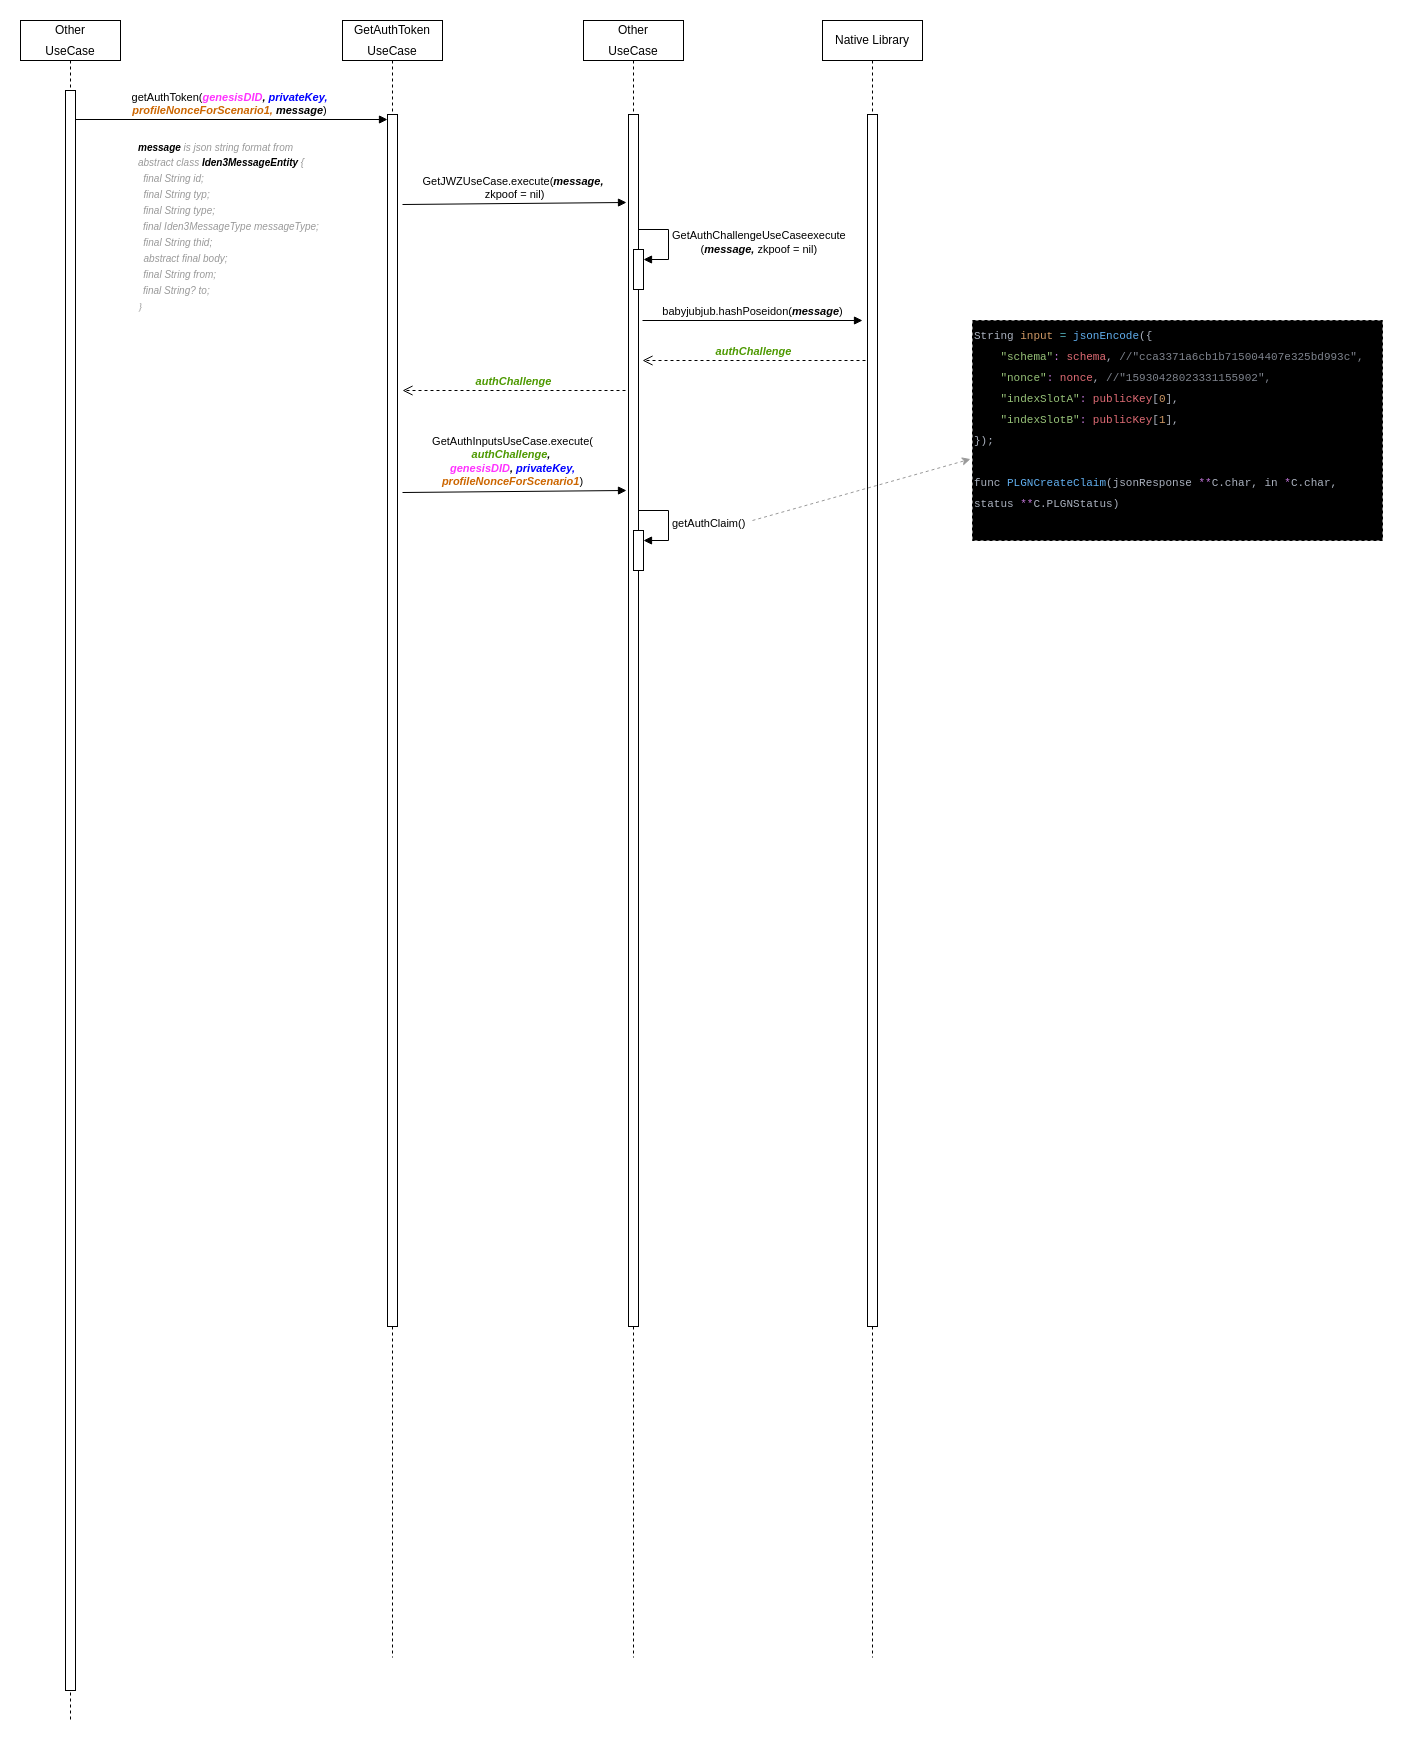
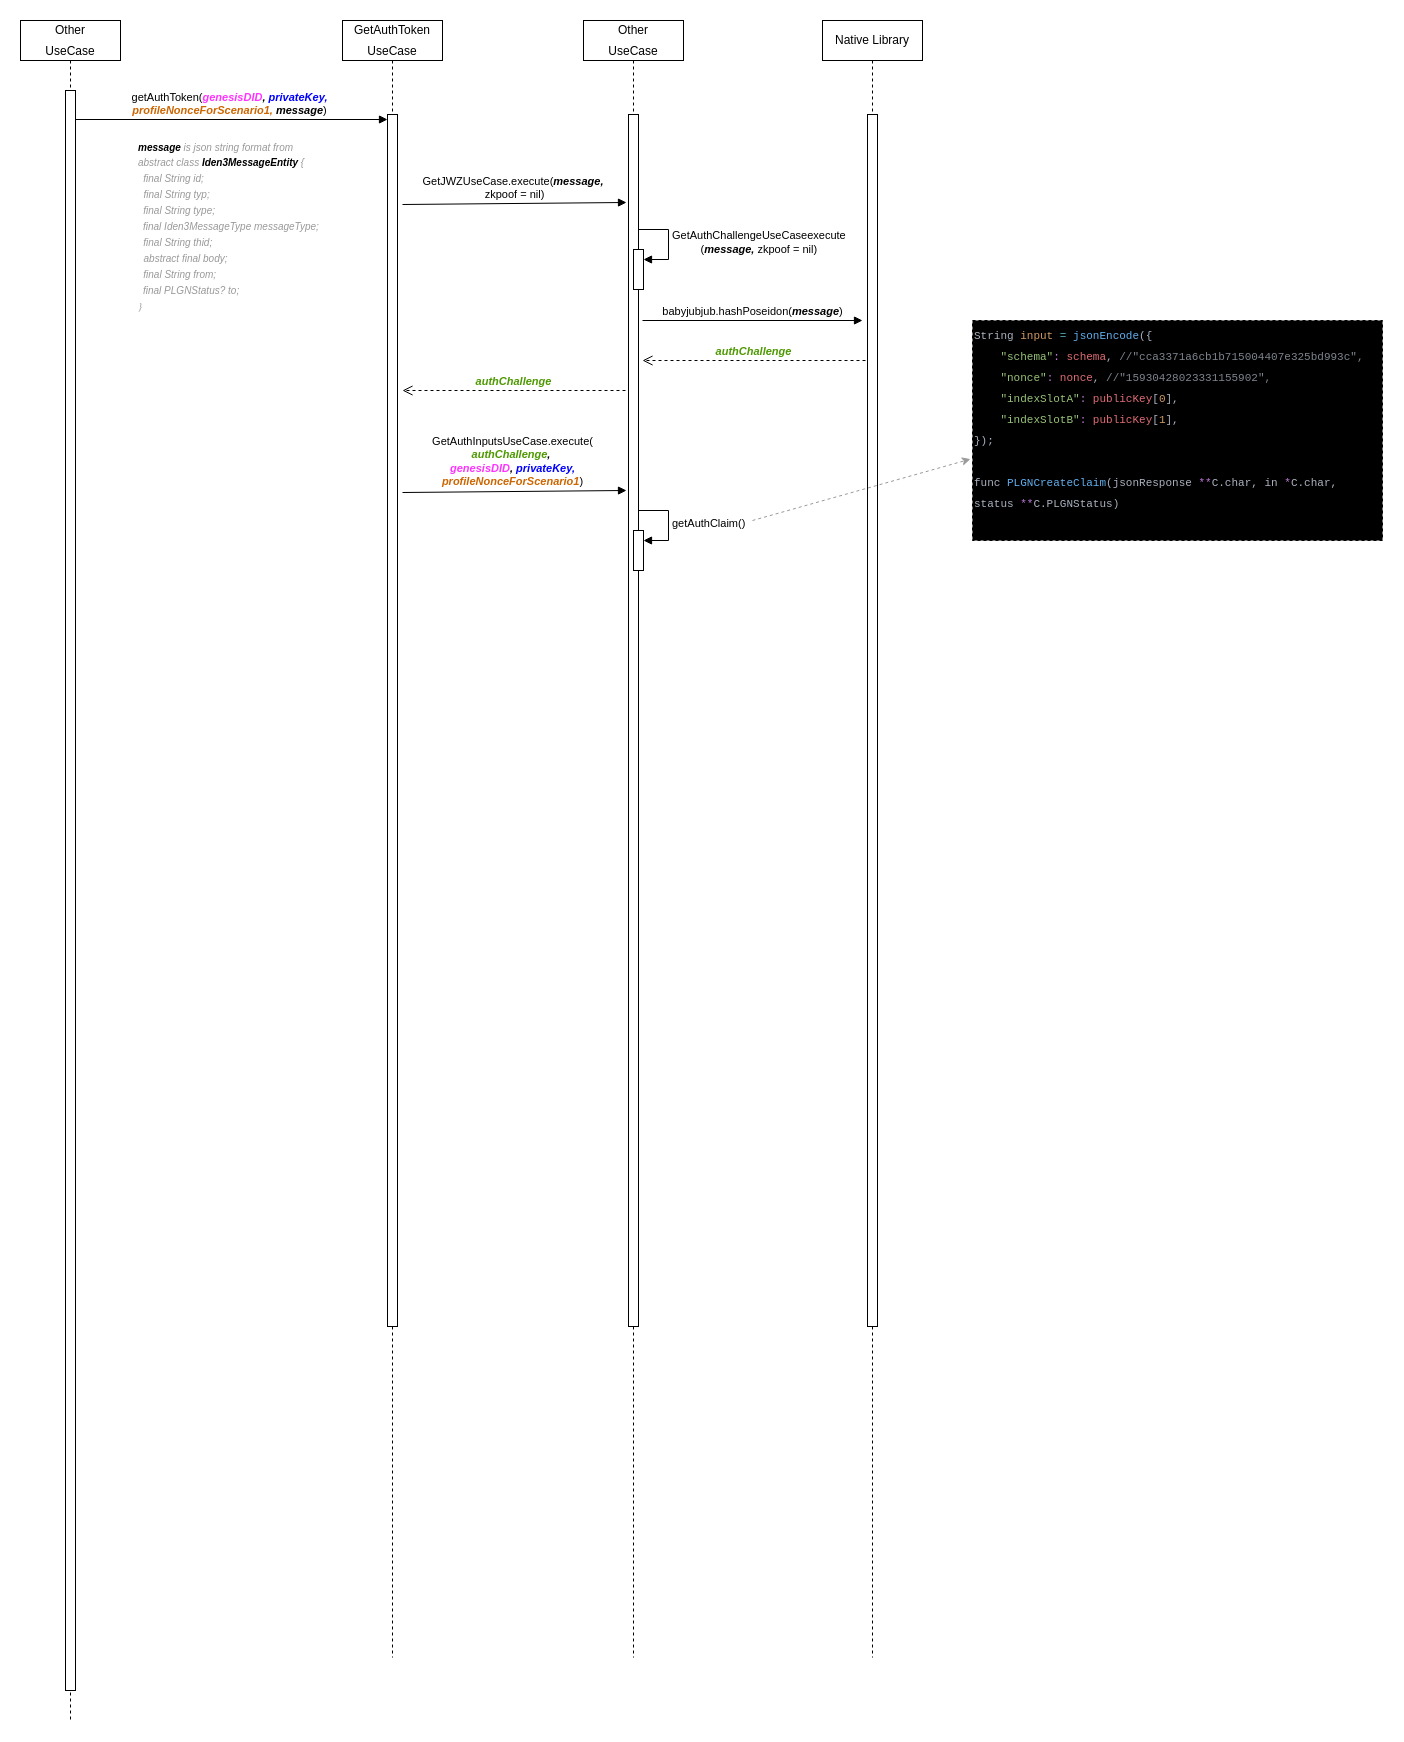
(248, 228) -> (248, 228)
